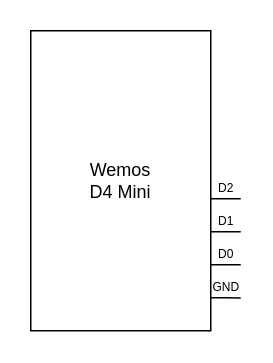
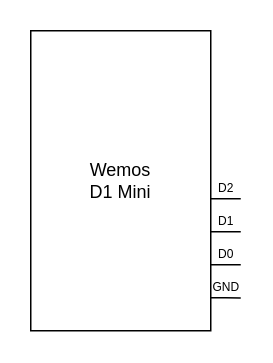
(121, 181) -> (121, 181)
